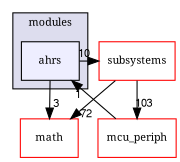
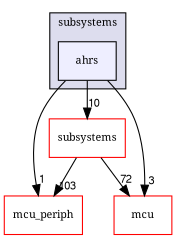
(50, 23) -> (88, 23)
(99, 104) -> (36, 129)
(49, 138) -> (143, 215)
